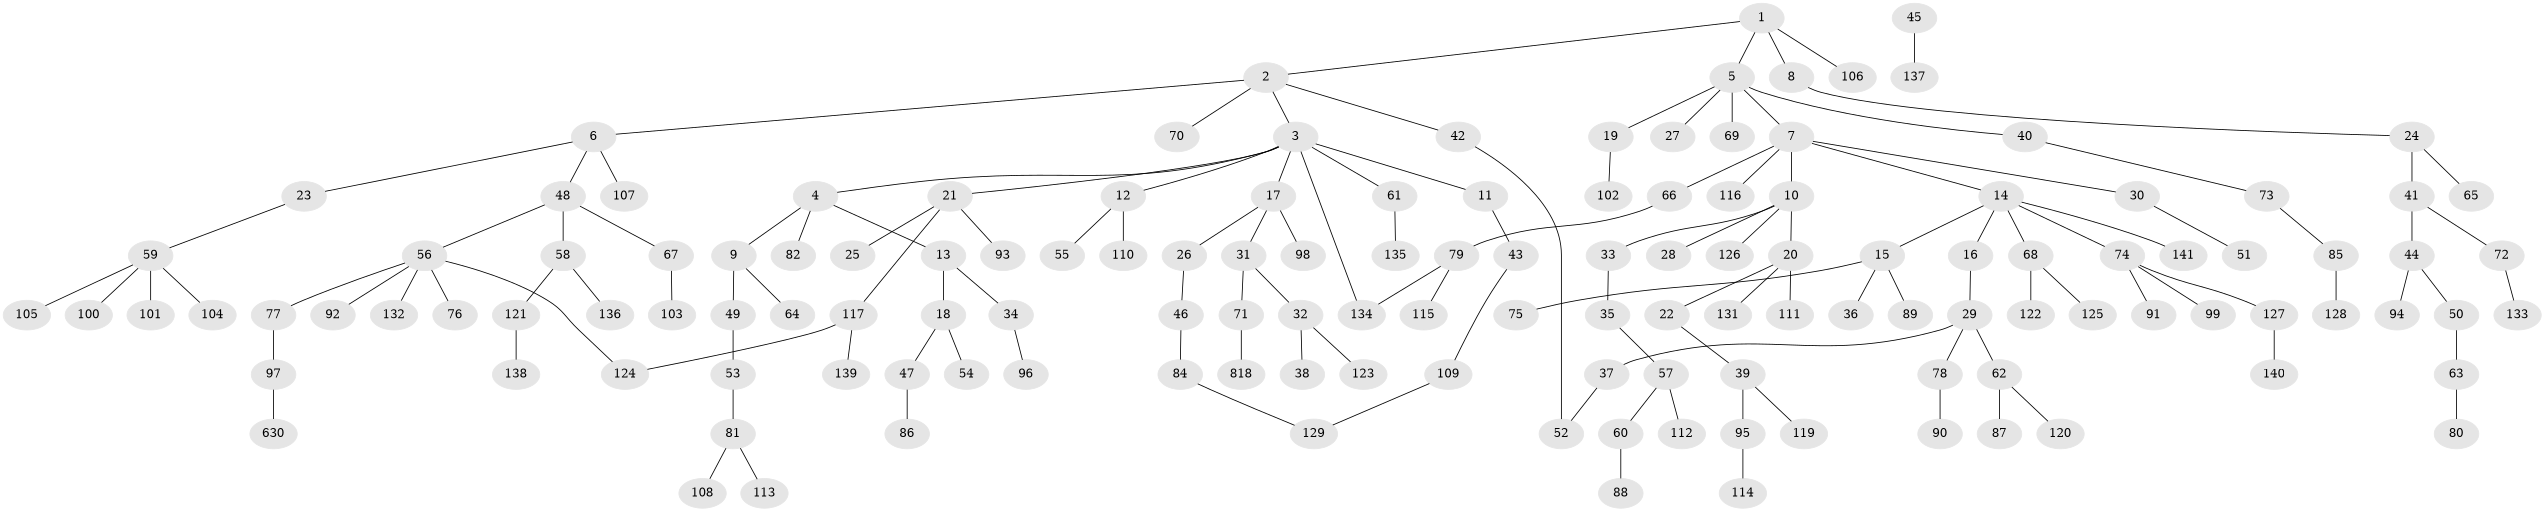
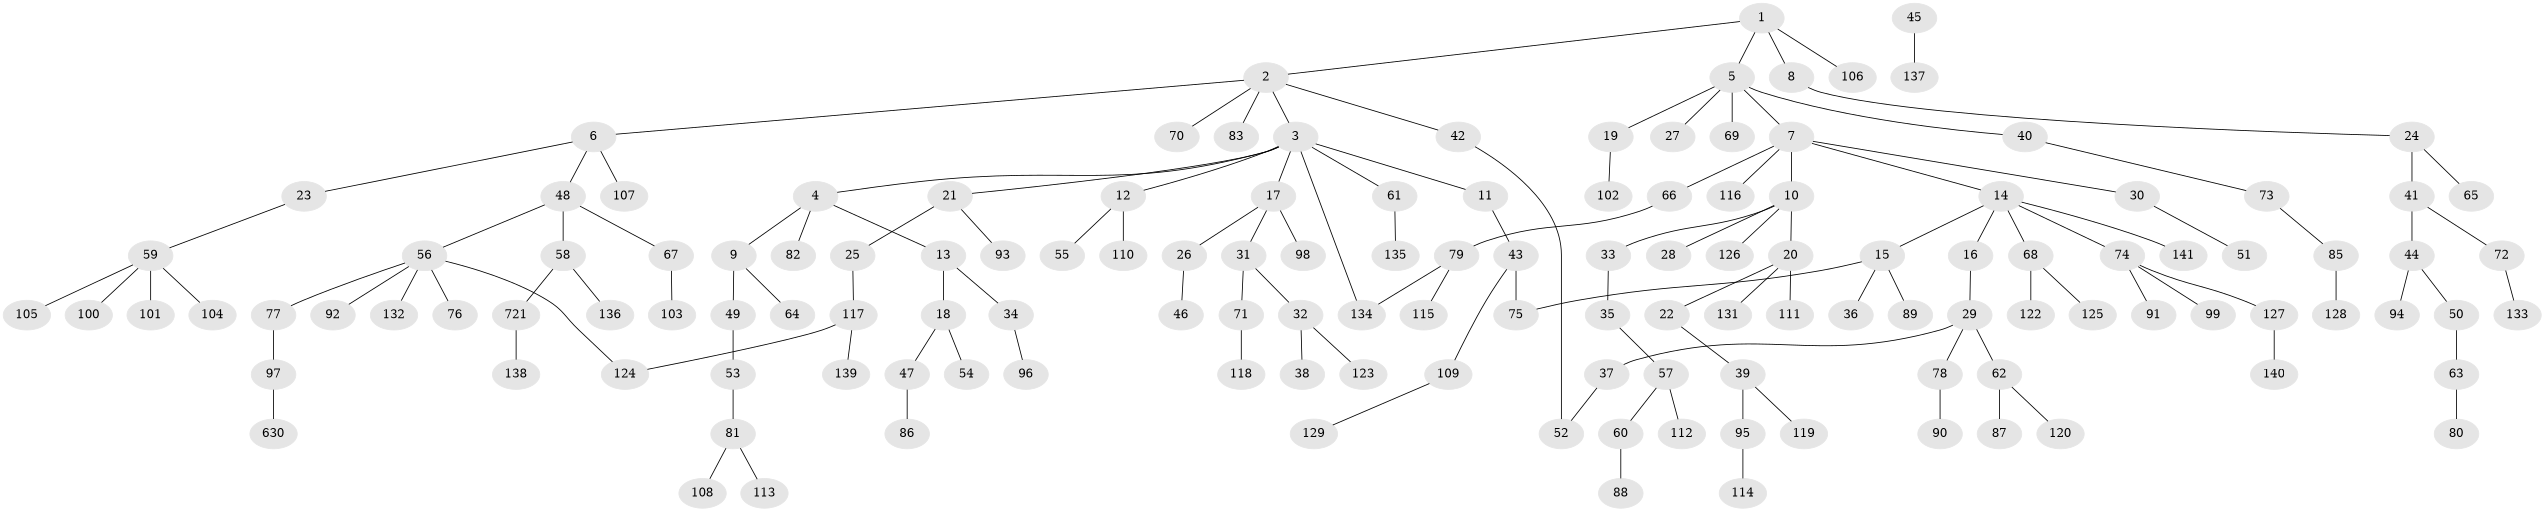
none -> (1236, 137)
(902, 256) -> (853, 286)
none -> (1516, 286)
(516, 315) -> (516, 315)
(1180, 375) -> none
(1241, 375) -> (1241, 375)
